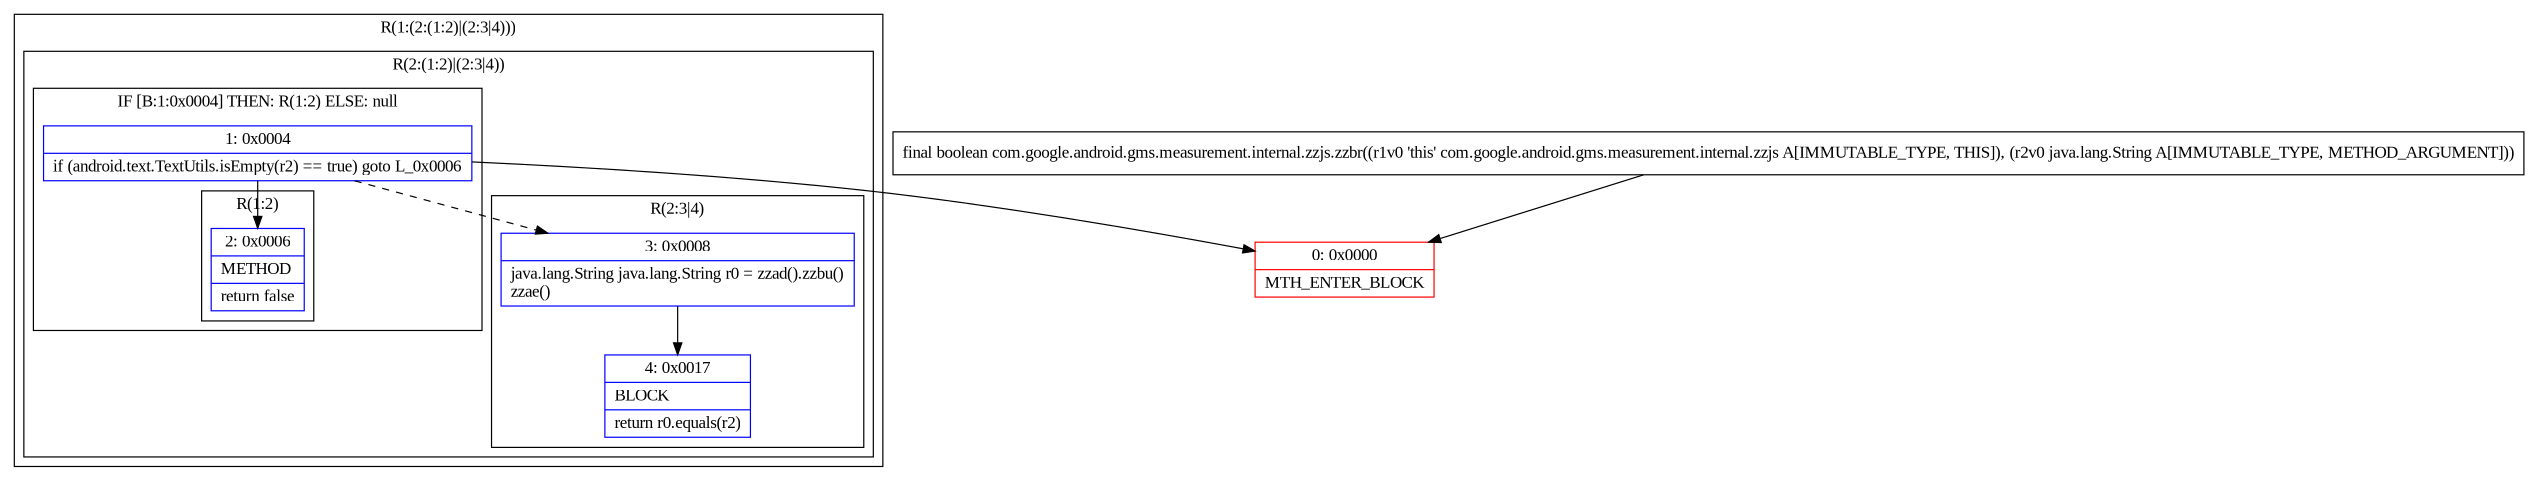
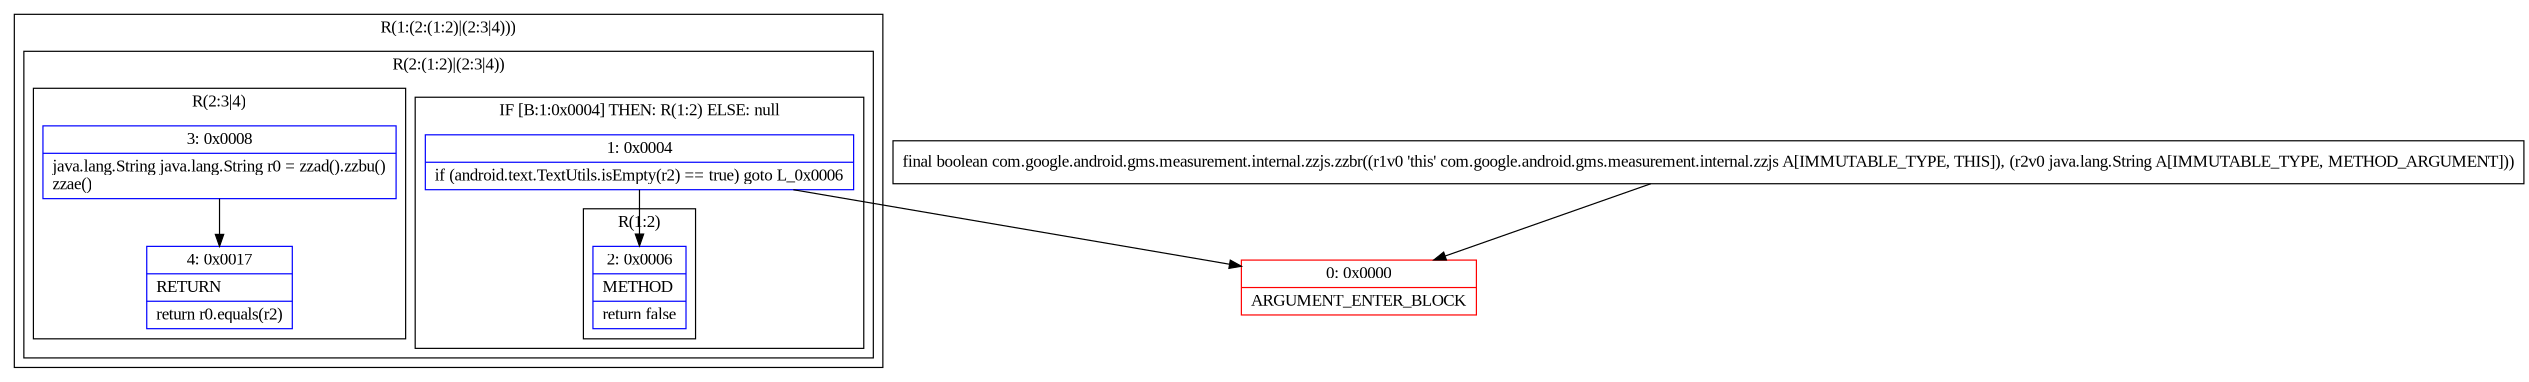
(445, 205) -> none
(1345, 283) -> (1359, 301)
(642, 395) -> (189, 287)
